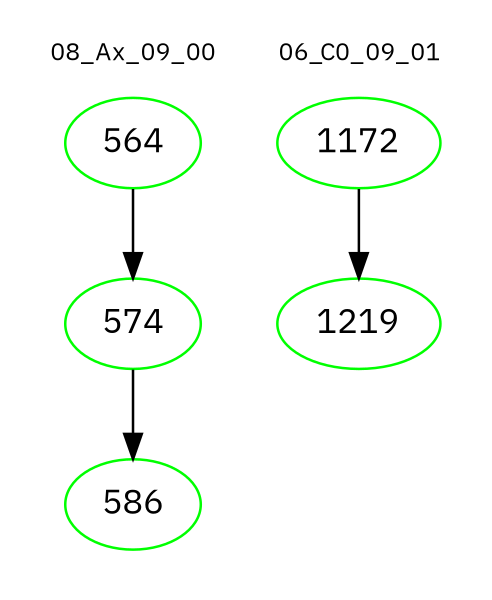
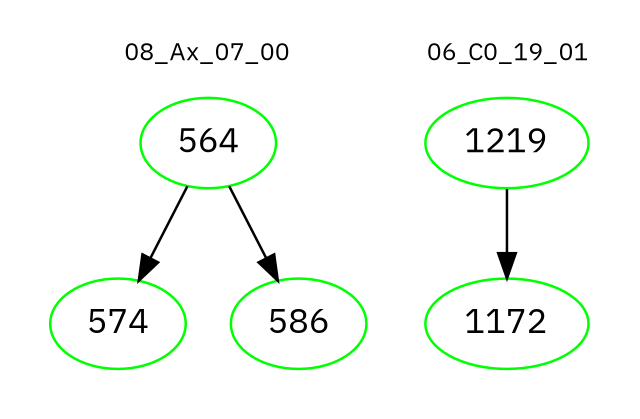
(134, 54) -> (208, 54)
(360, 54) -> (508, 54)
(359, 221) -> (507, 221)
(133, 402) -> (248, 222)
